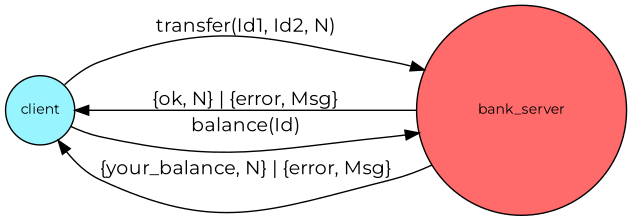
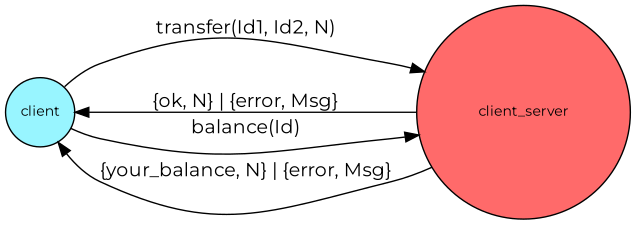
(522, 110) -> (524, 112)
